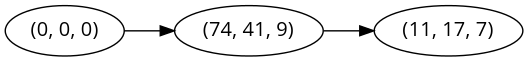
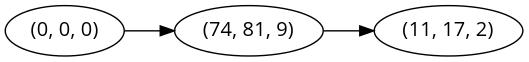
(249, 31) -> (249, 31)
(449, 31) -> (449, 31)
